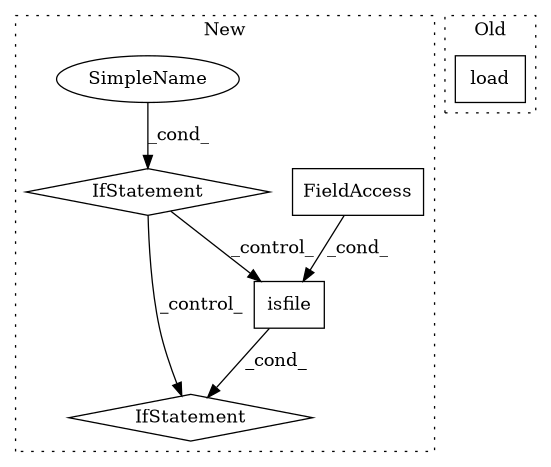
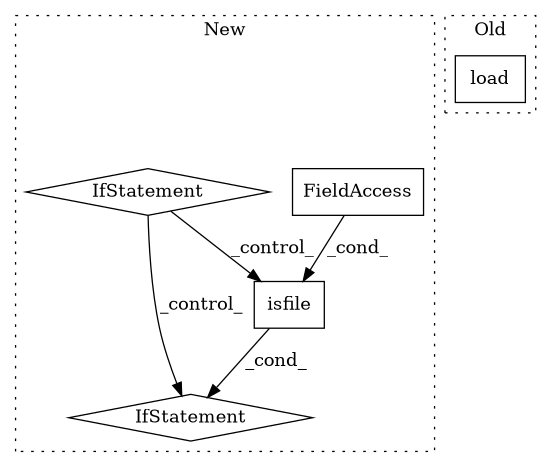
(148, 79) -> none
